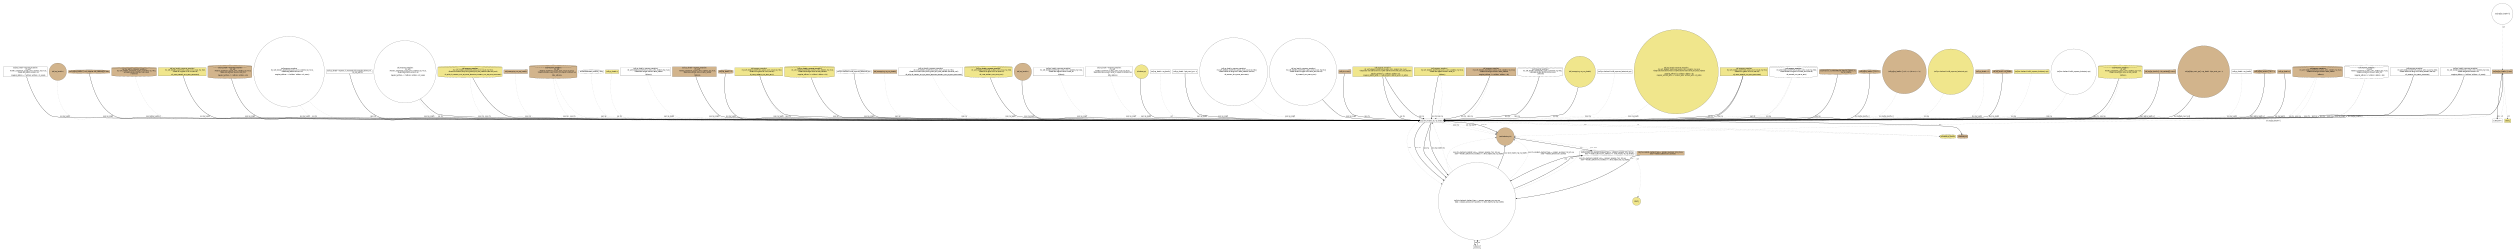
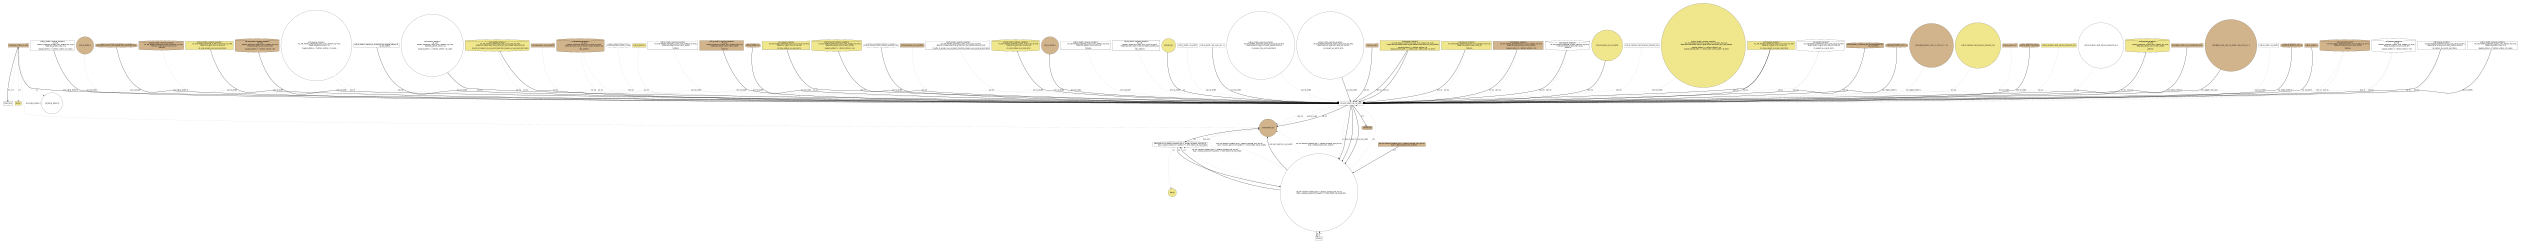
(2502, 47) -> (23, 76)
(1948, 137) -> none
